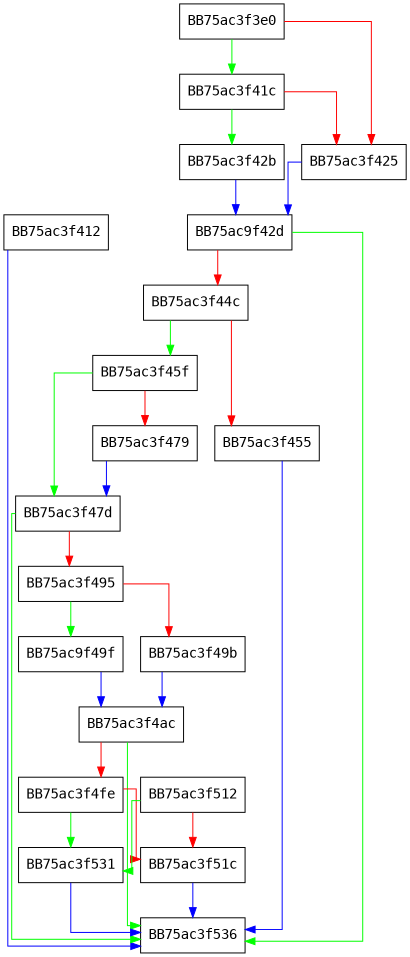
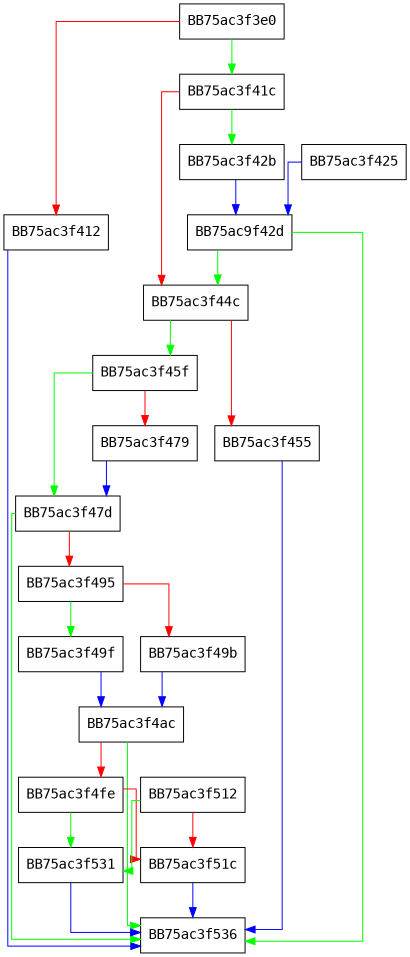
(371, 34) -> (56, 51)
(332, 92) -> (162, 175)
(218, 263) -> (218, 263)
(71, 654) -> (71, 654)
